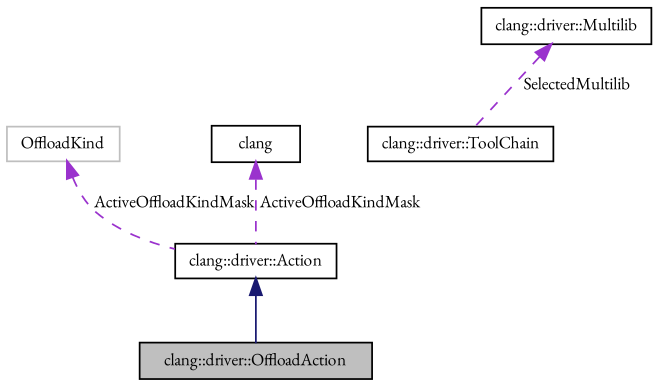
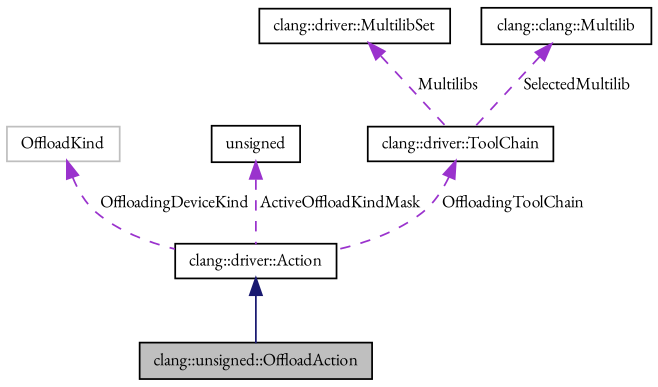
none -> (355, 26)
(566, 26) -> (566, 26)
(256, 144) -> (256, 144)
(173, 203) -> (173, 203)
none -> (402, 226)
(256, 361) -> (256, 361)
